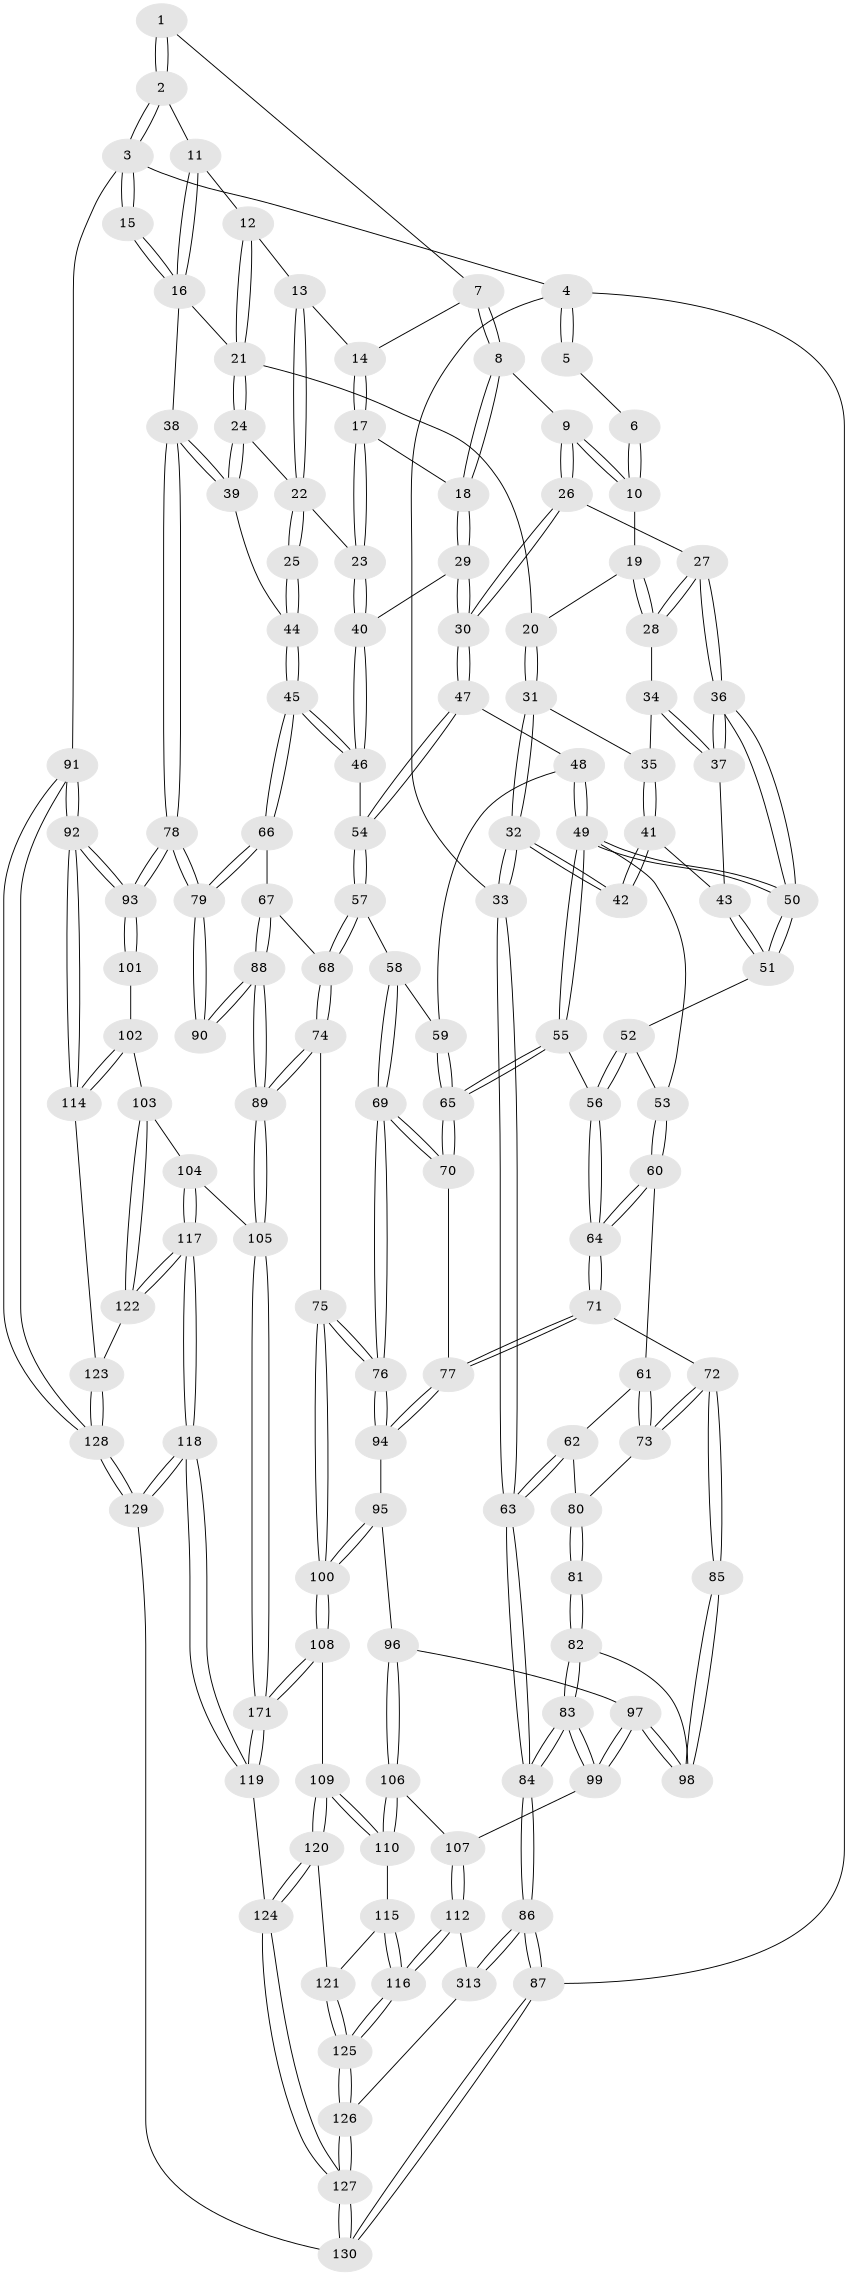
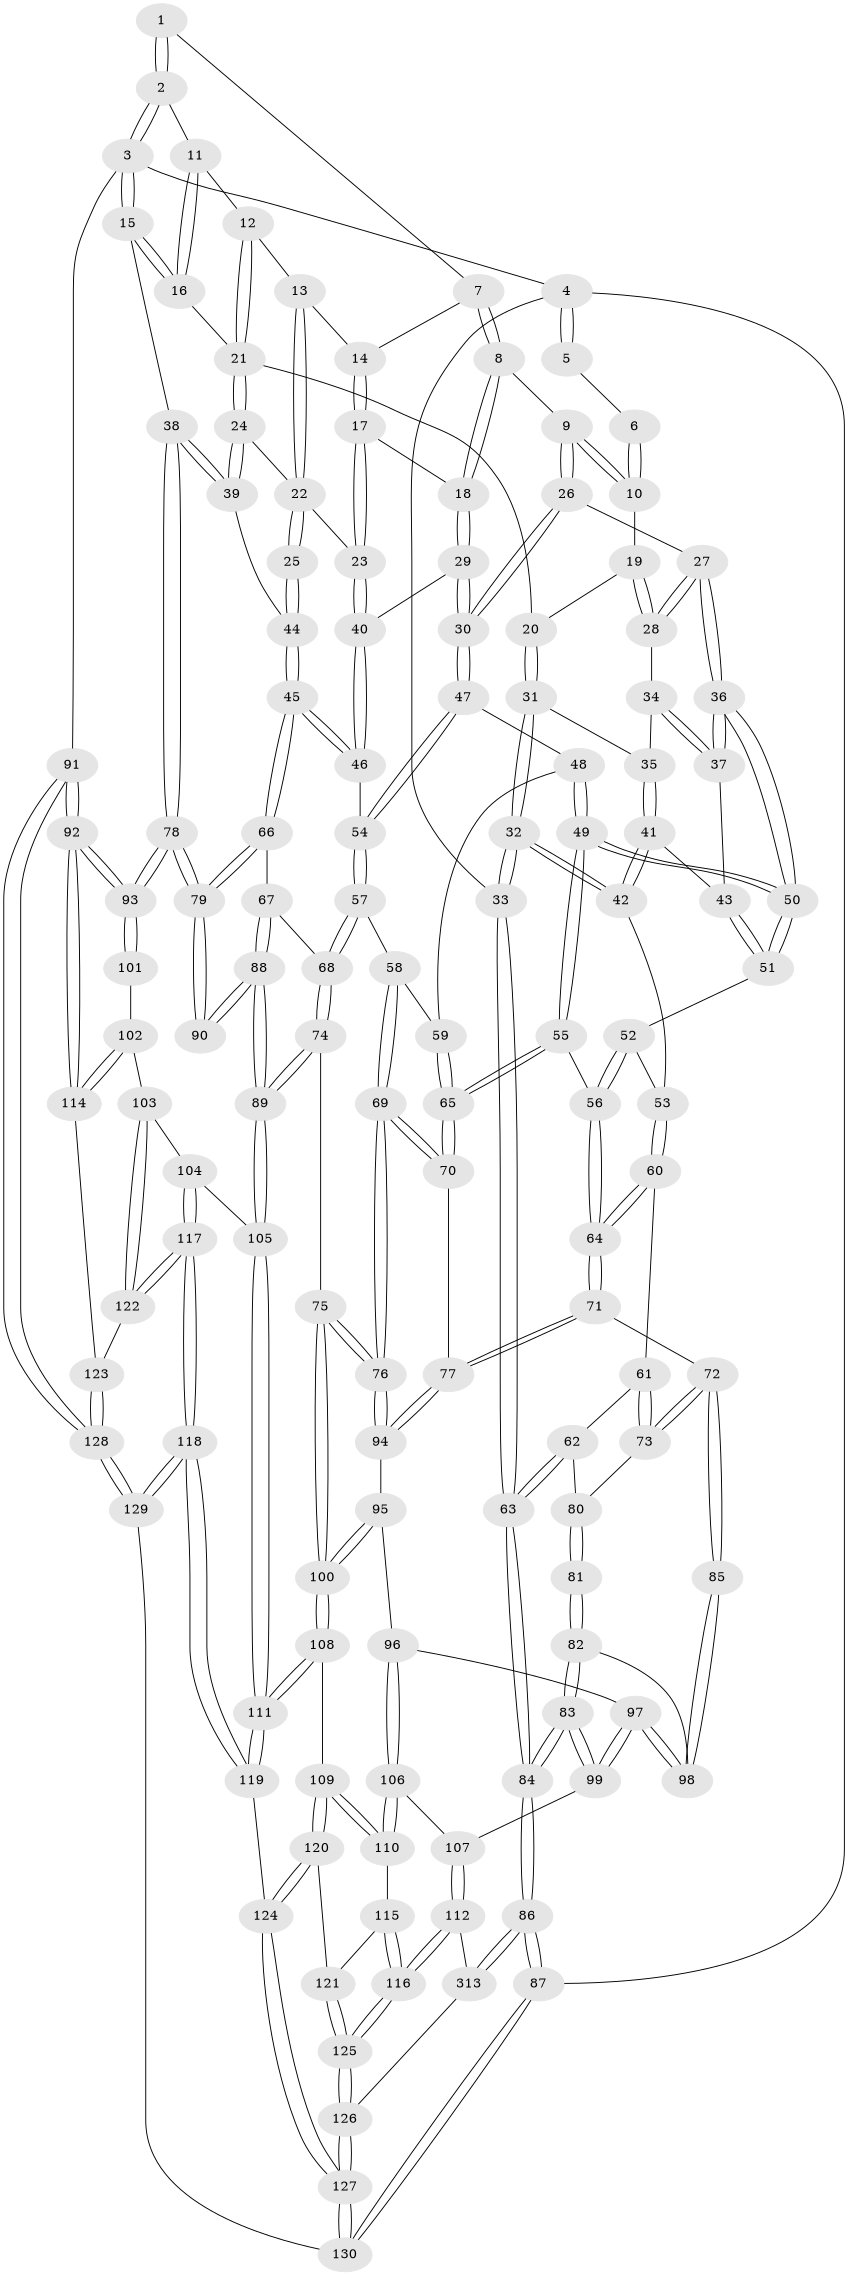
(176, 359) -> (149, 325)
(683, 950) -> (659, 1000)
(260, 1713) -> (260, 1713)
